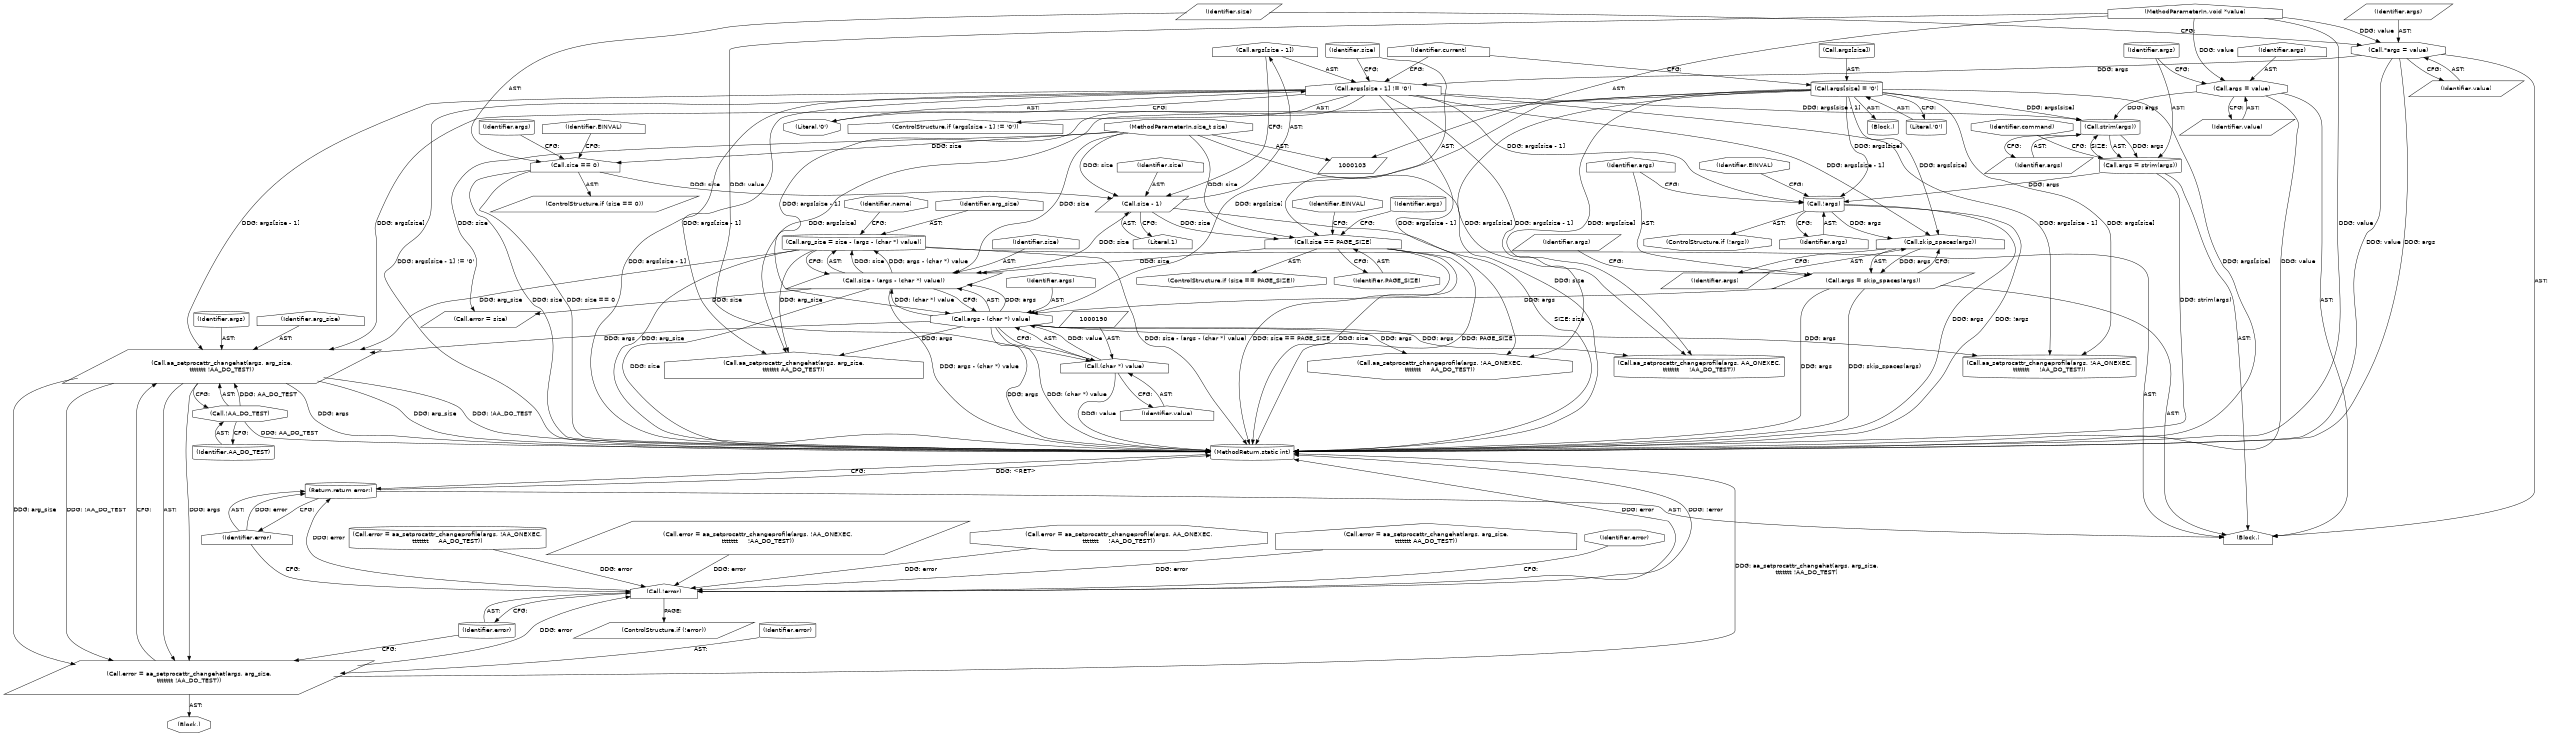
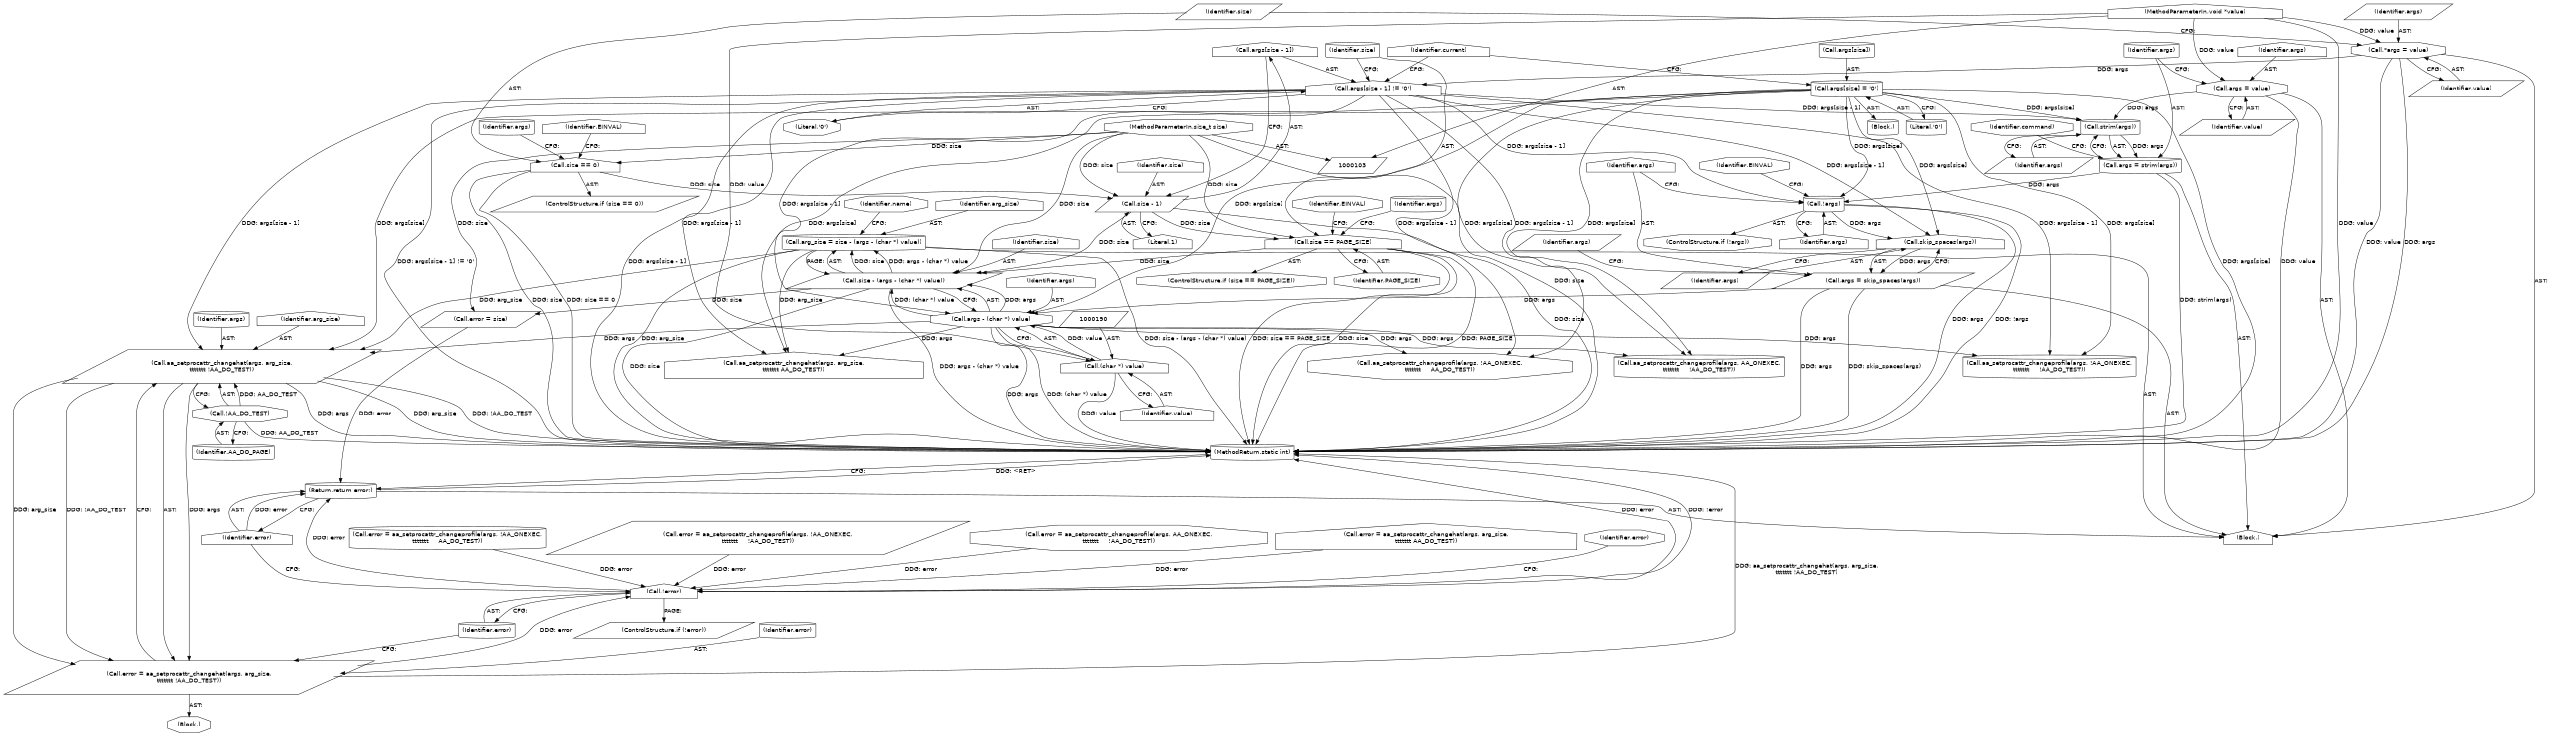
(955, 127) -> none
(2100, 146) -> (2100, 146)
(817, 262) -> (817, 262)
(1569, 319) -> (1569, 319)
none -> (384, 382)
(233, 452) -> (233, 452)
